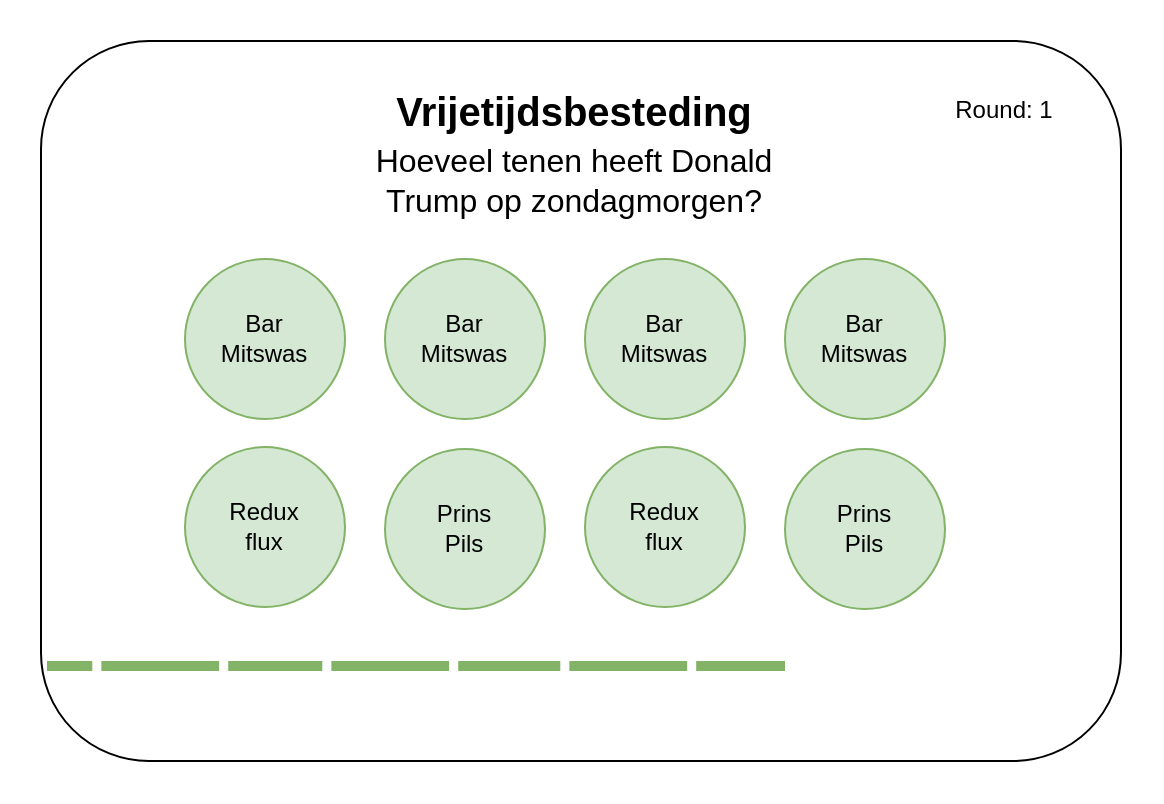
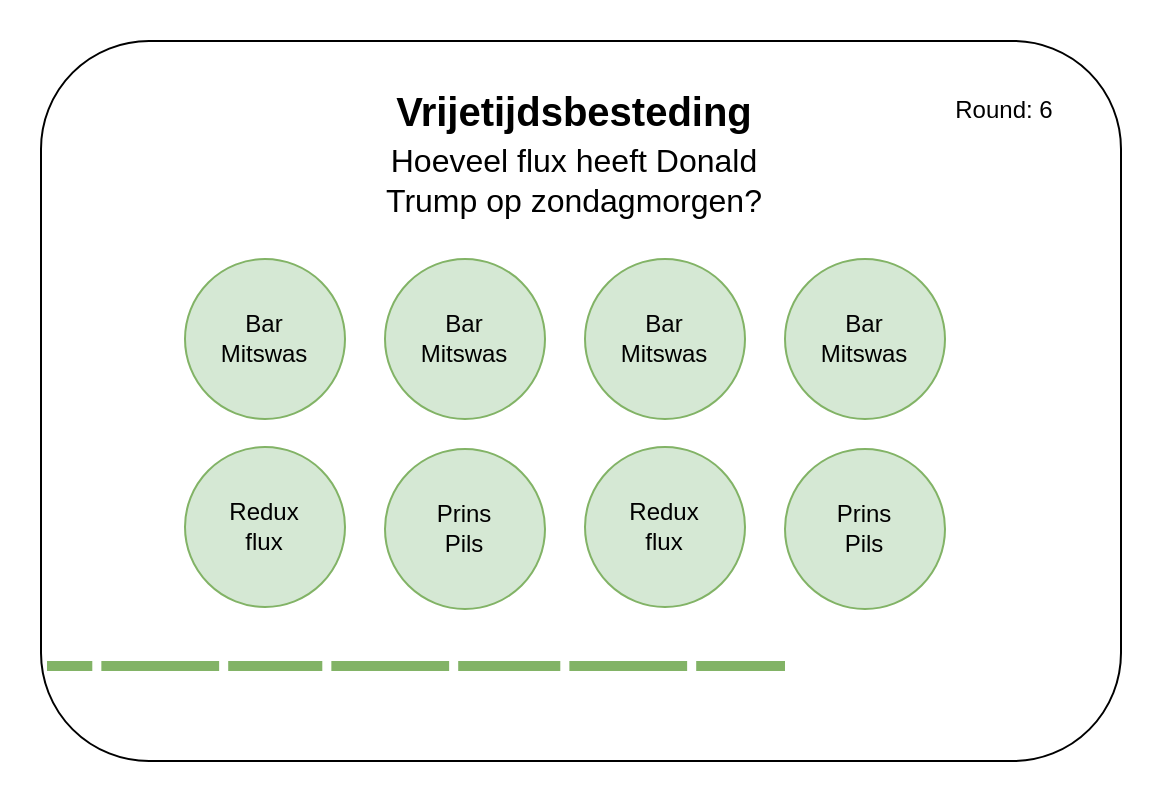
(1005, 111) -> (1005, 111)
(575, 181) -> (575, 181)
